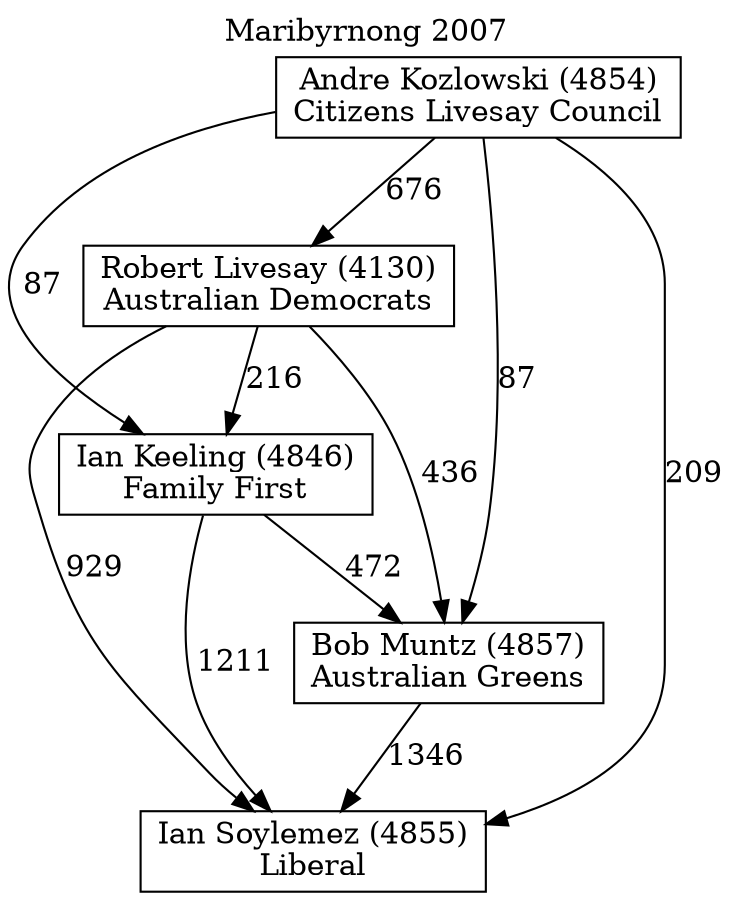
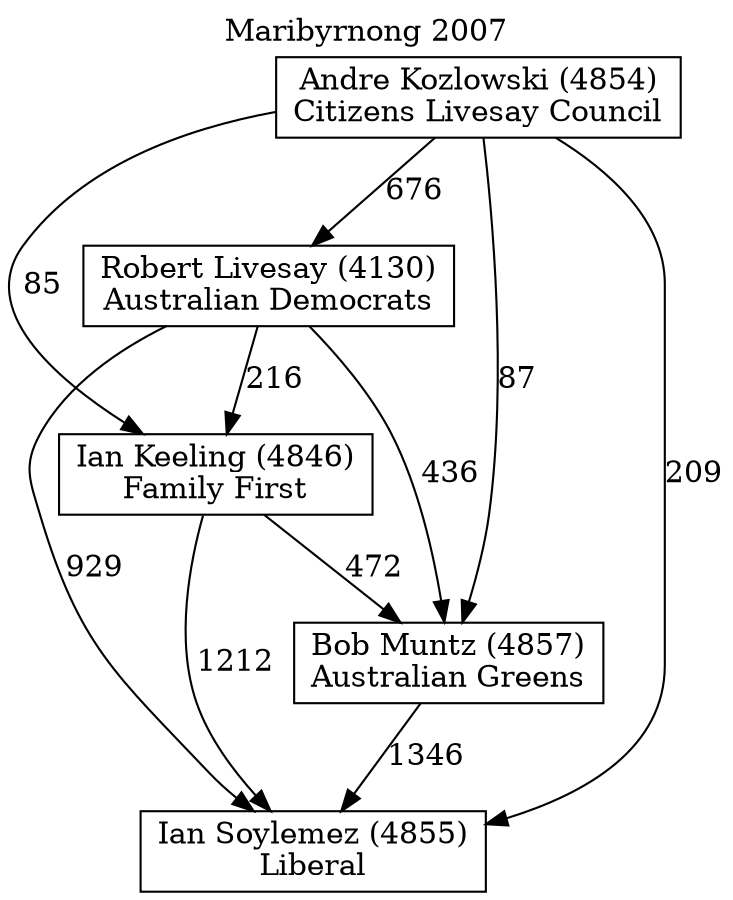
(43, 286) -> (43, 286)
(236, 663) -> (236, 663)
